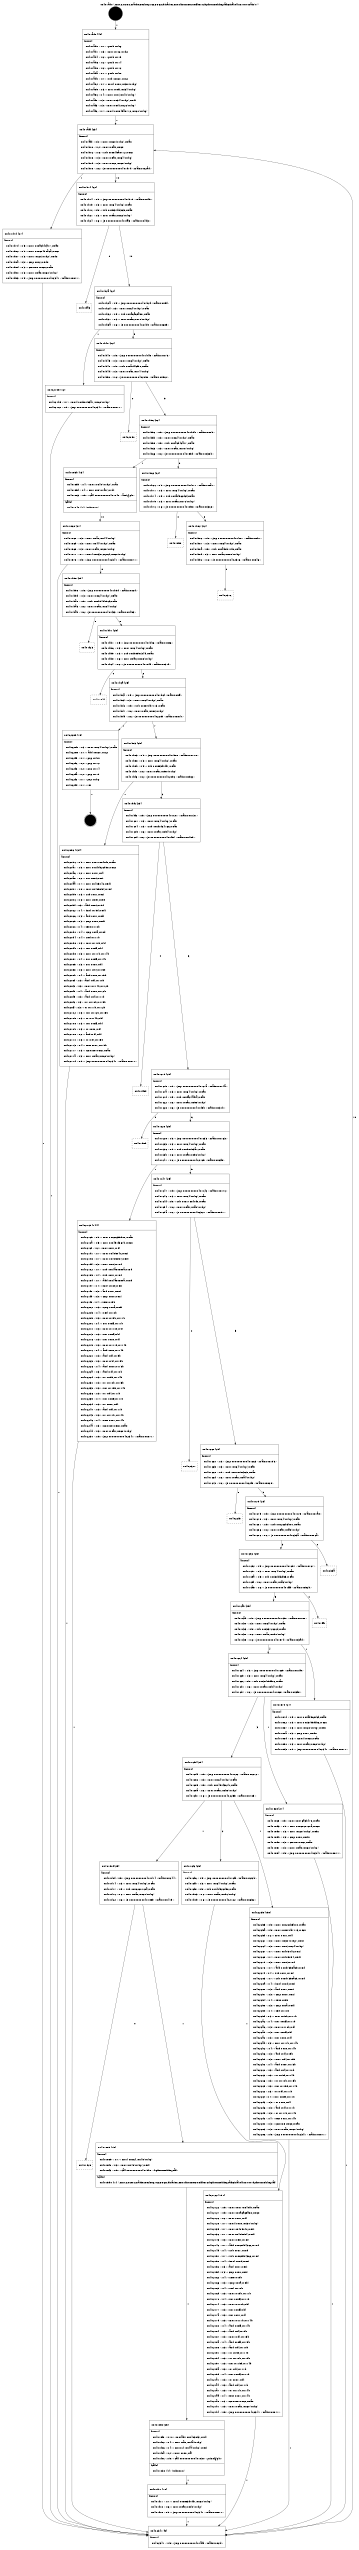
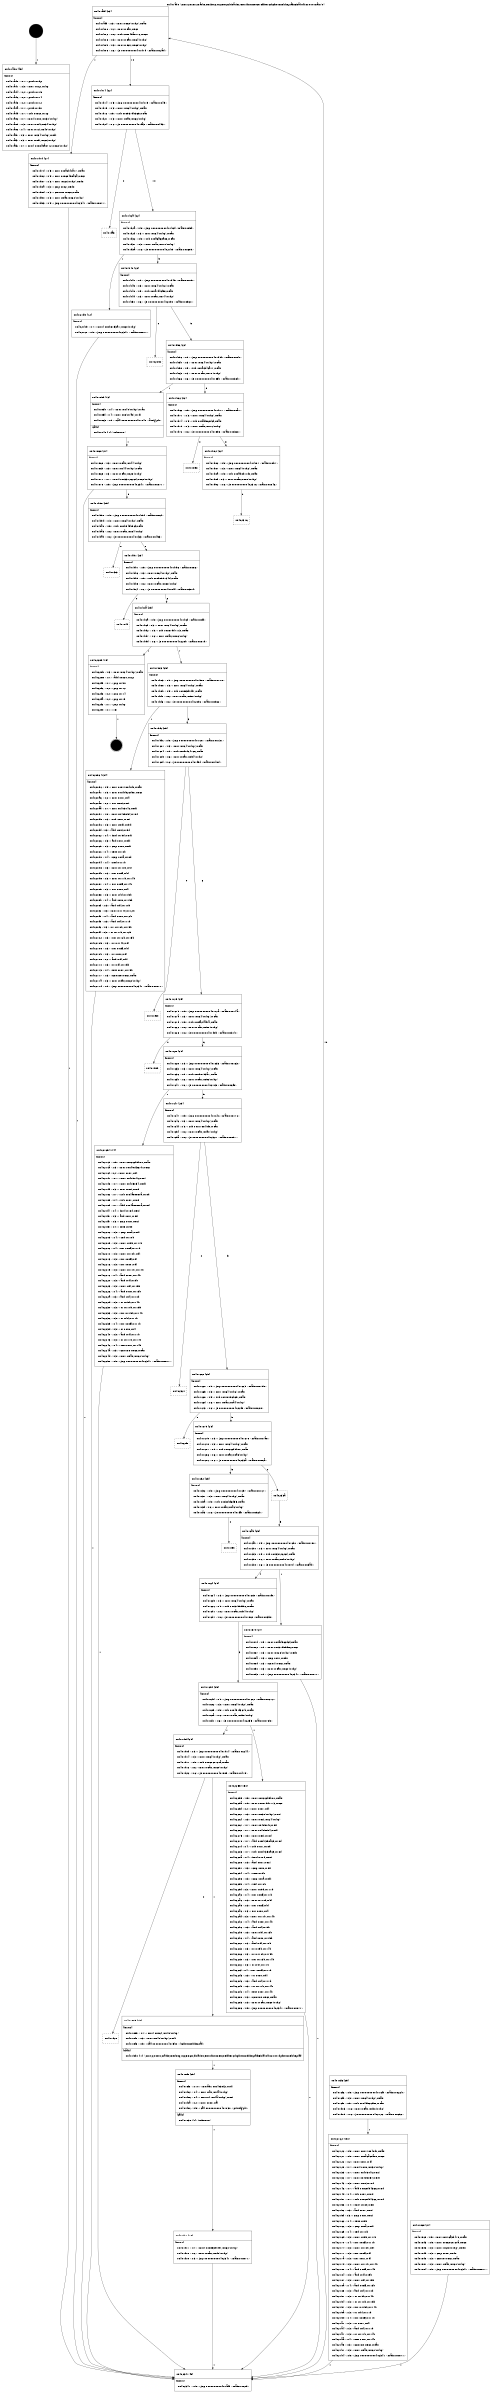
(116, 120) -> none
(102, 517) -> (128, 442)
(274, 1596) -> (279, 1512)
(267, 1752) -> none
(221, 1830) -> none
